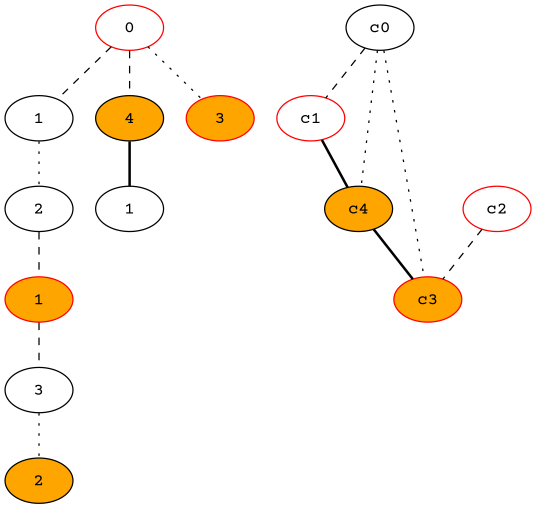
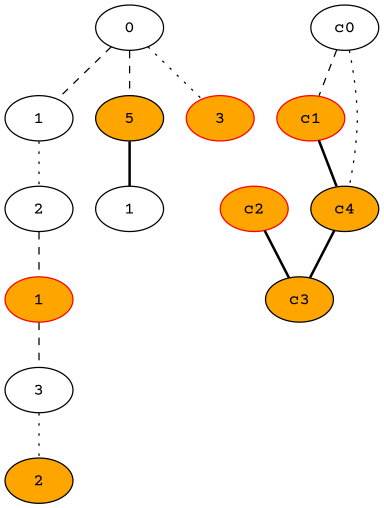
(130, 28) -> (130, 28)
(130, 118) -> (130, 118)
(311, 118) -> (311, 118)
(404, 164) -> none
(497, 209) -> (254, 209)
(462, 254) -> (277, 254)
(428, 299) -> (299, 299)
